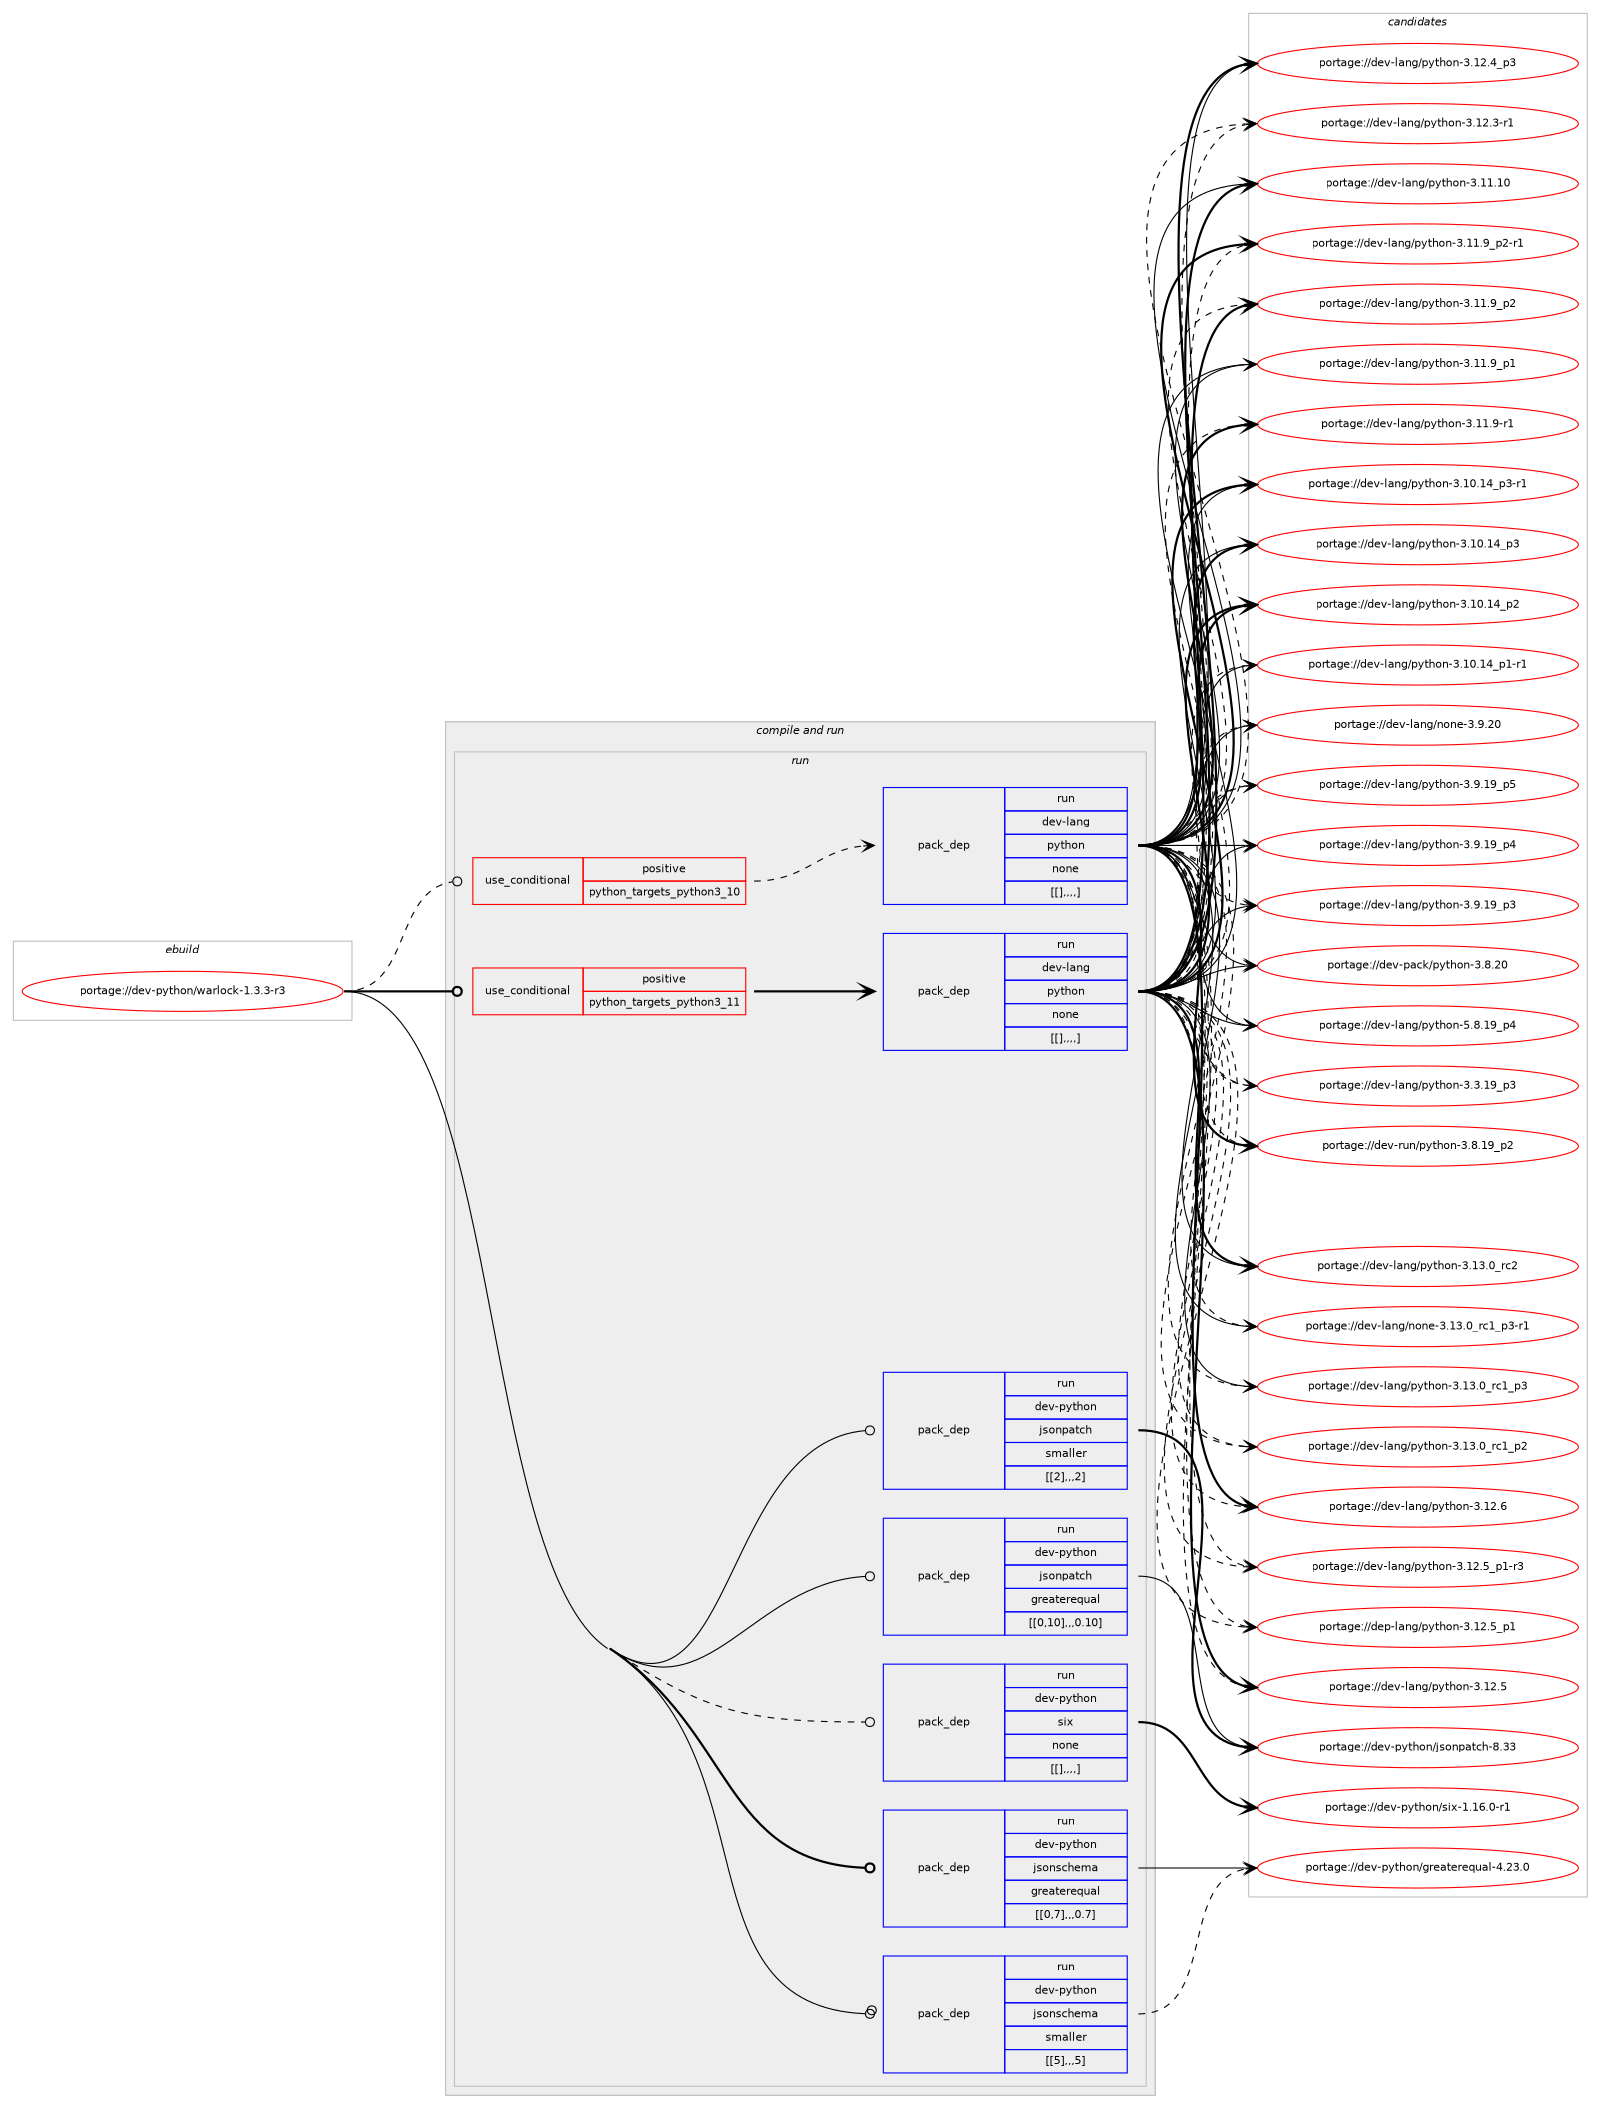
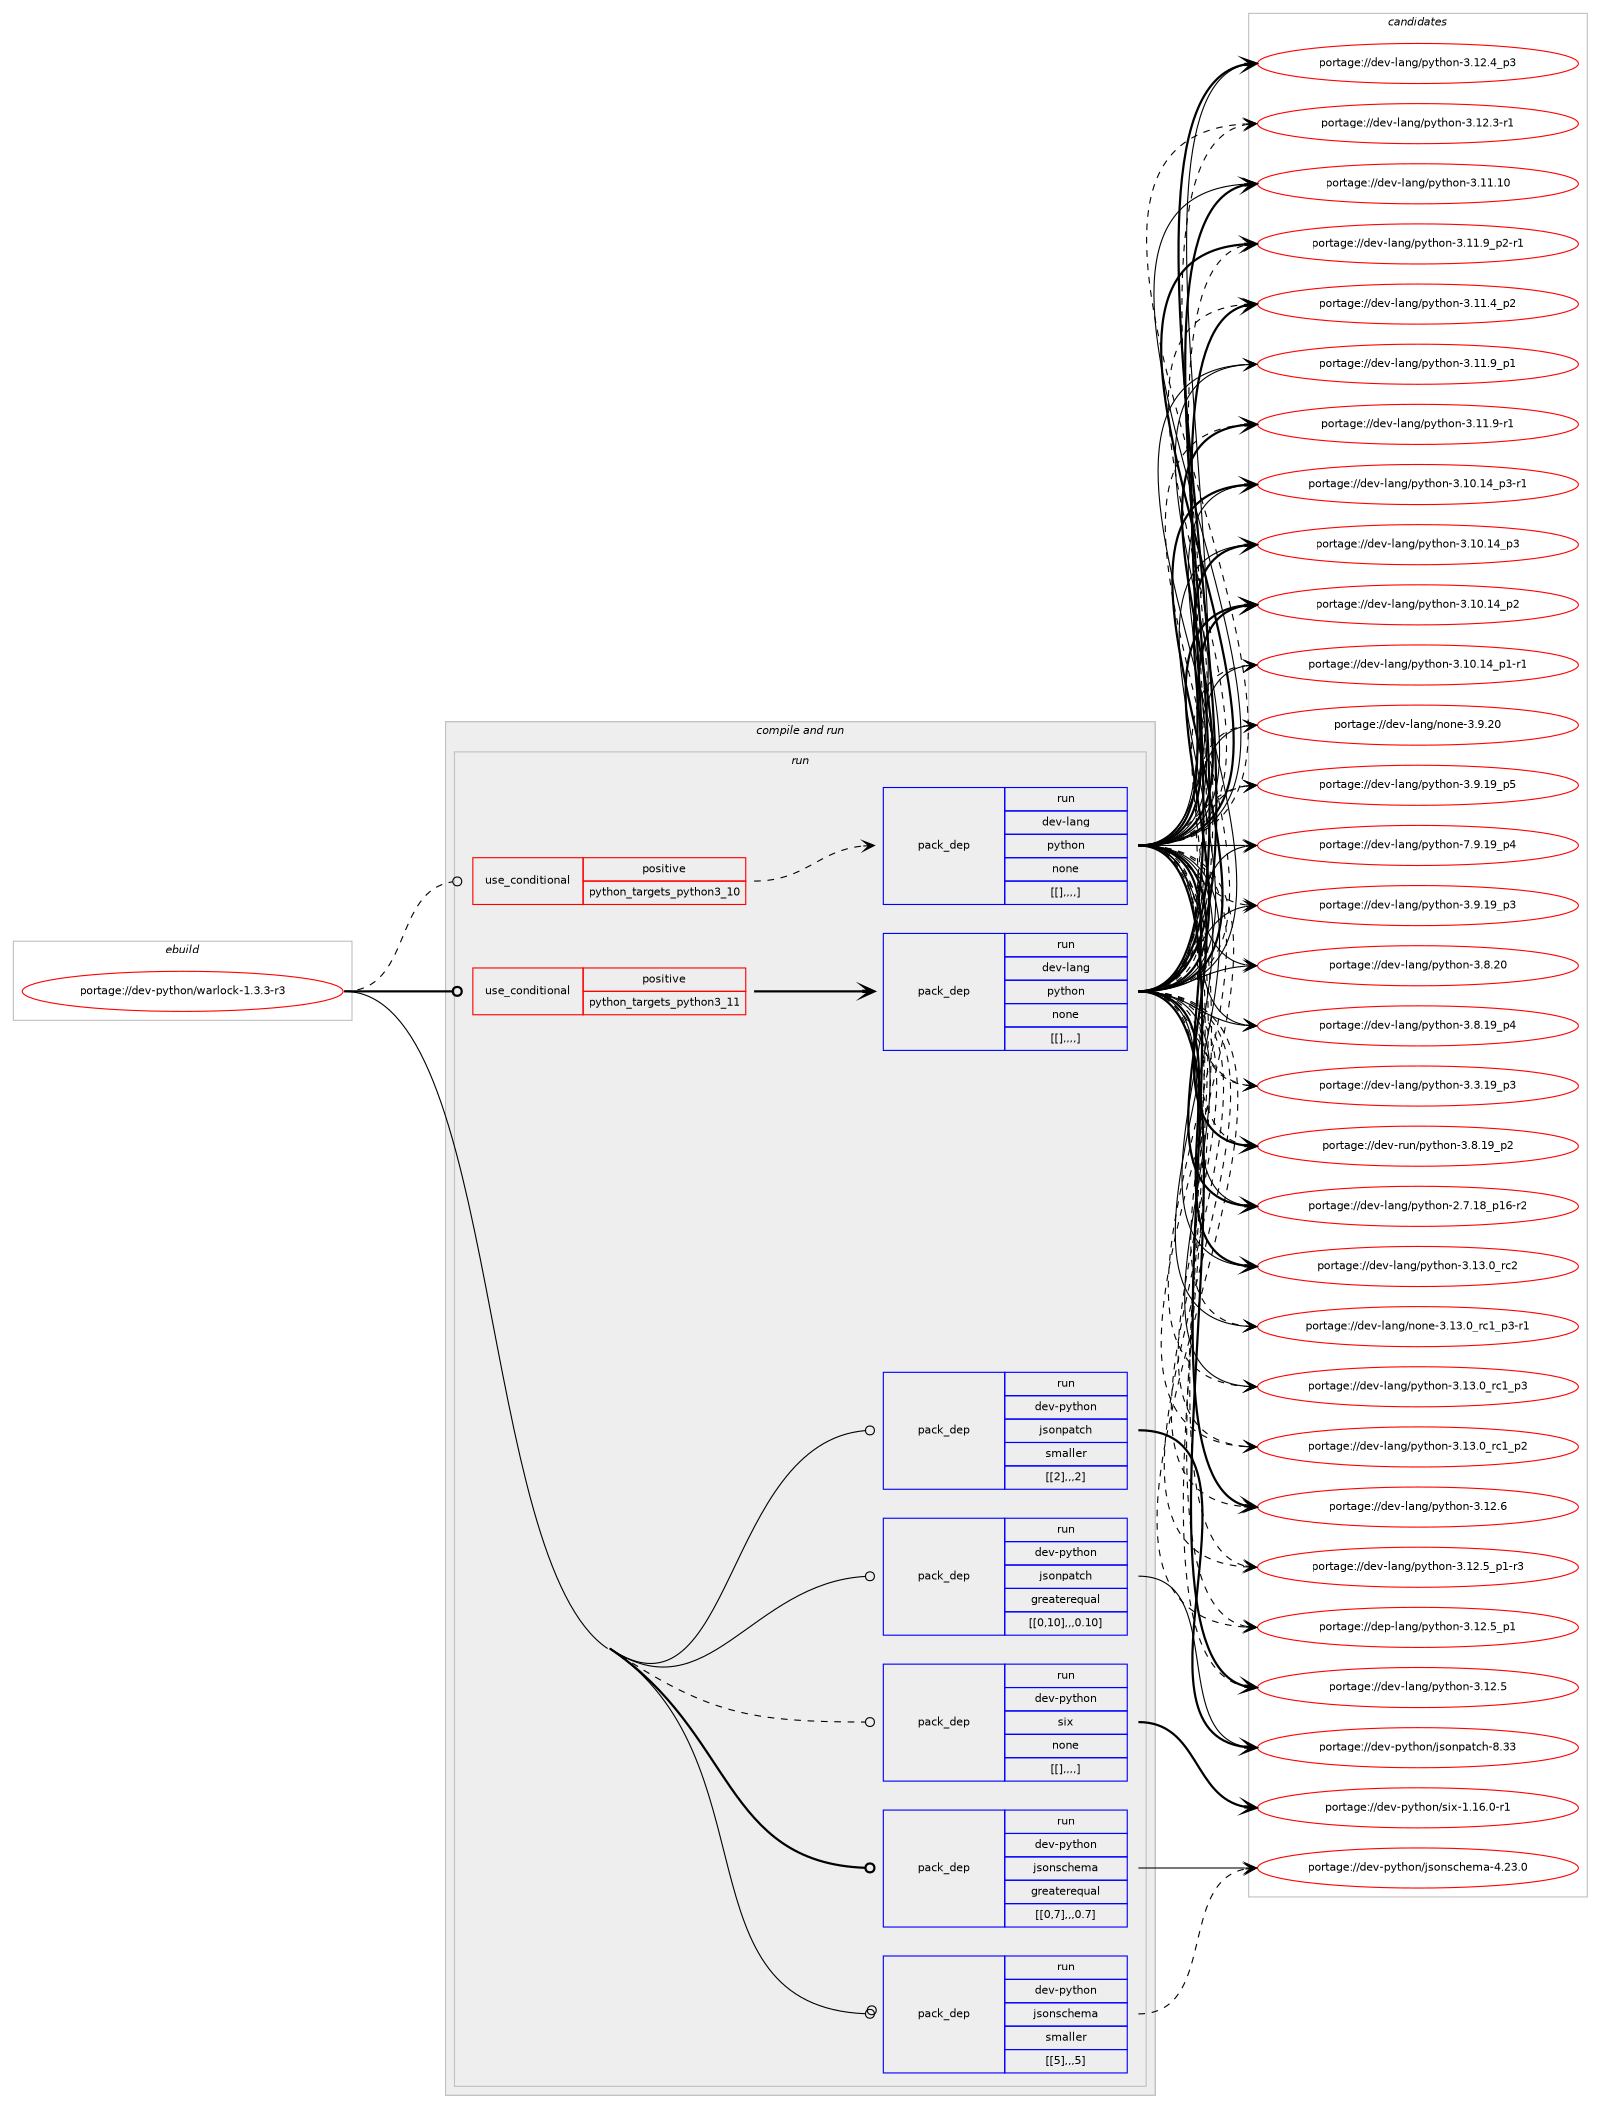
(1418, 304) -> (1418, 304)
(1418, 845) -> (1418, 845)
(1418, 966) -> (1418, 966)
(1418, 1026) -> (1418, 1026)
none -> (1418, 1206)
(1418, 1868) -> (1418, 1868)
